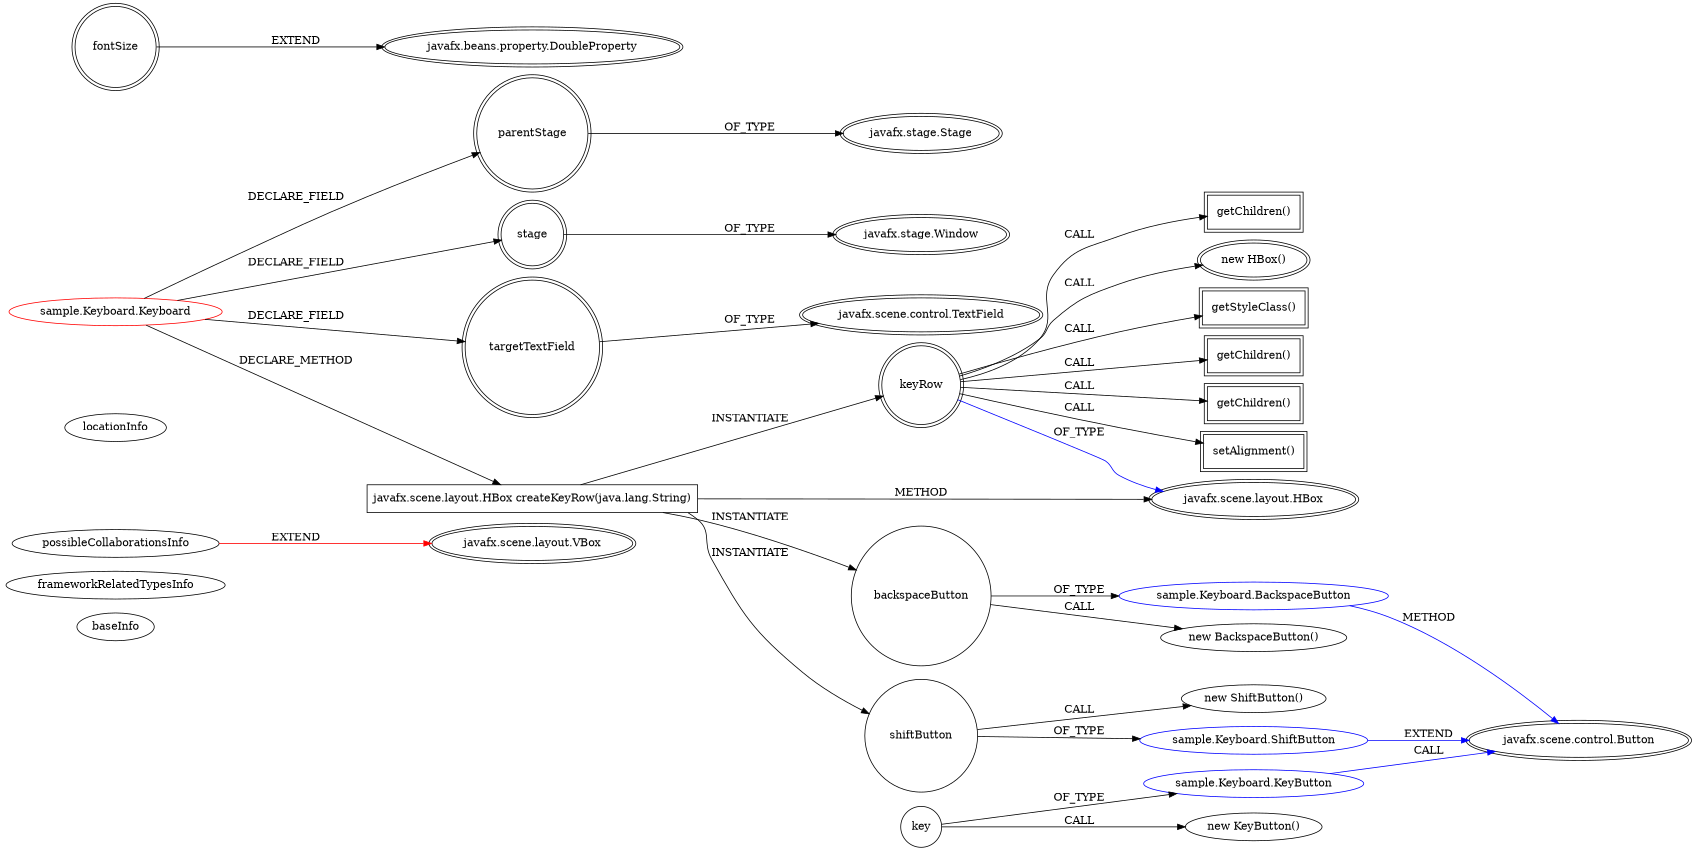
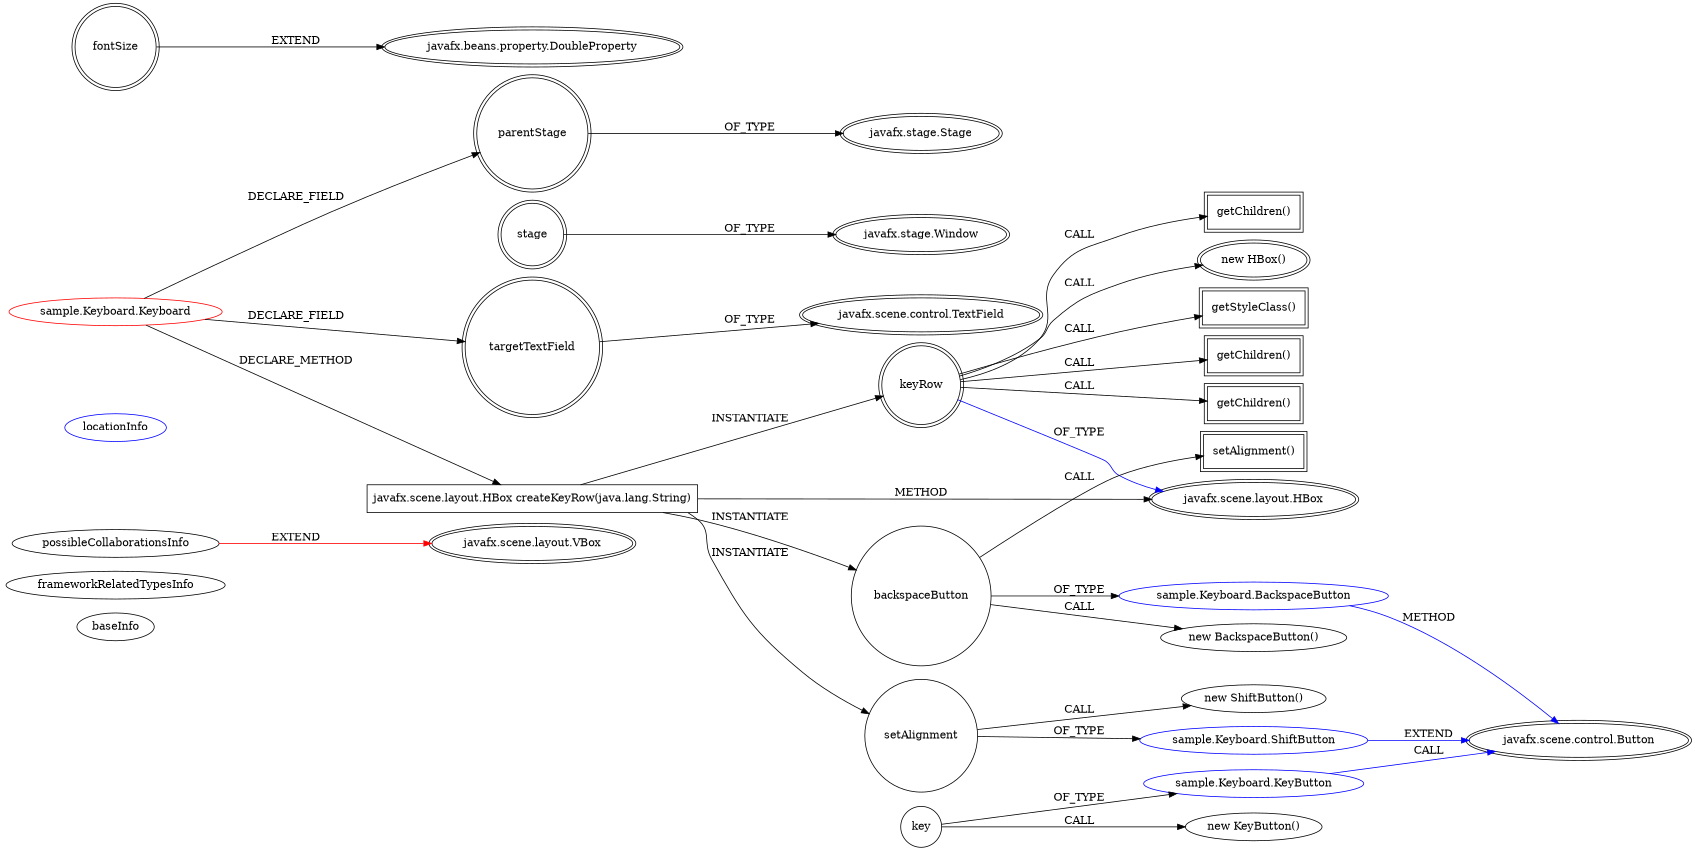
(336, 271) -> none
(1077, 419) -> (1082, 494)
(116, 428) -> (116, 428)
(921, 736) -> (921, 736)
